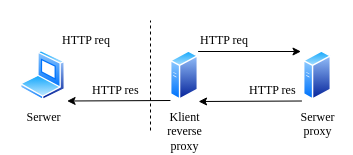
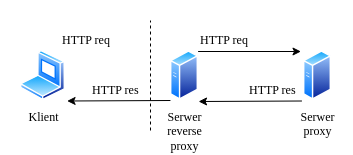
(44, 118) -> (44, 118)
(185, 132) -> (185, 132)
